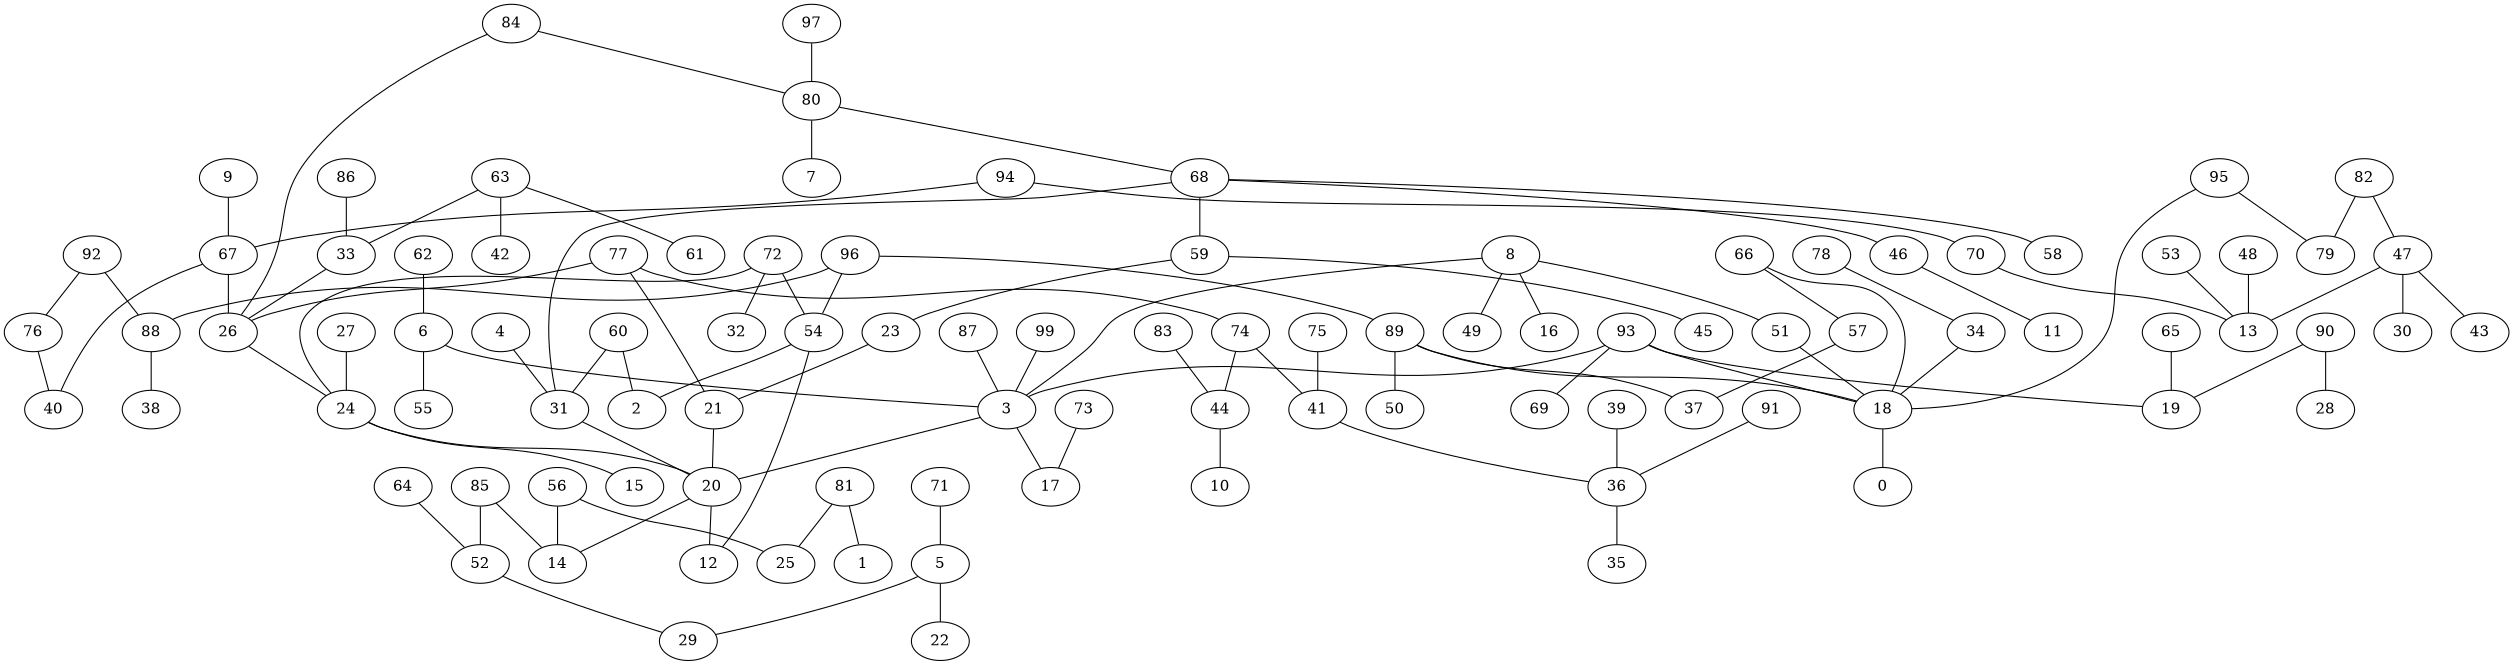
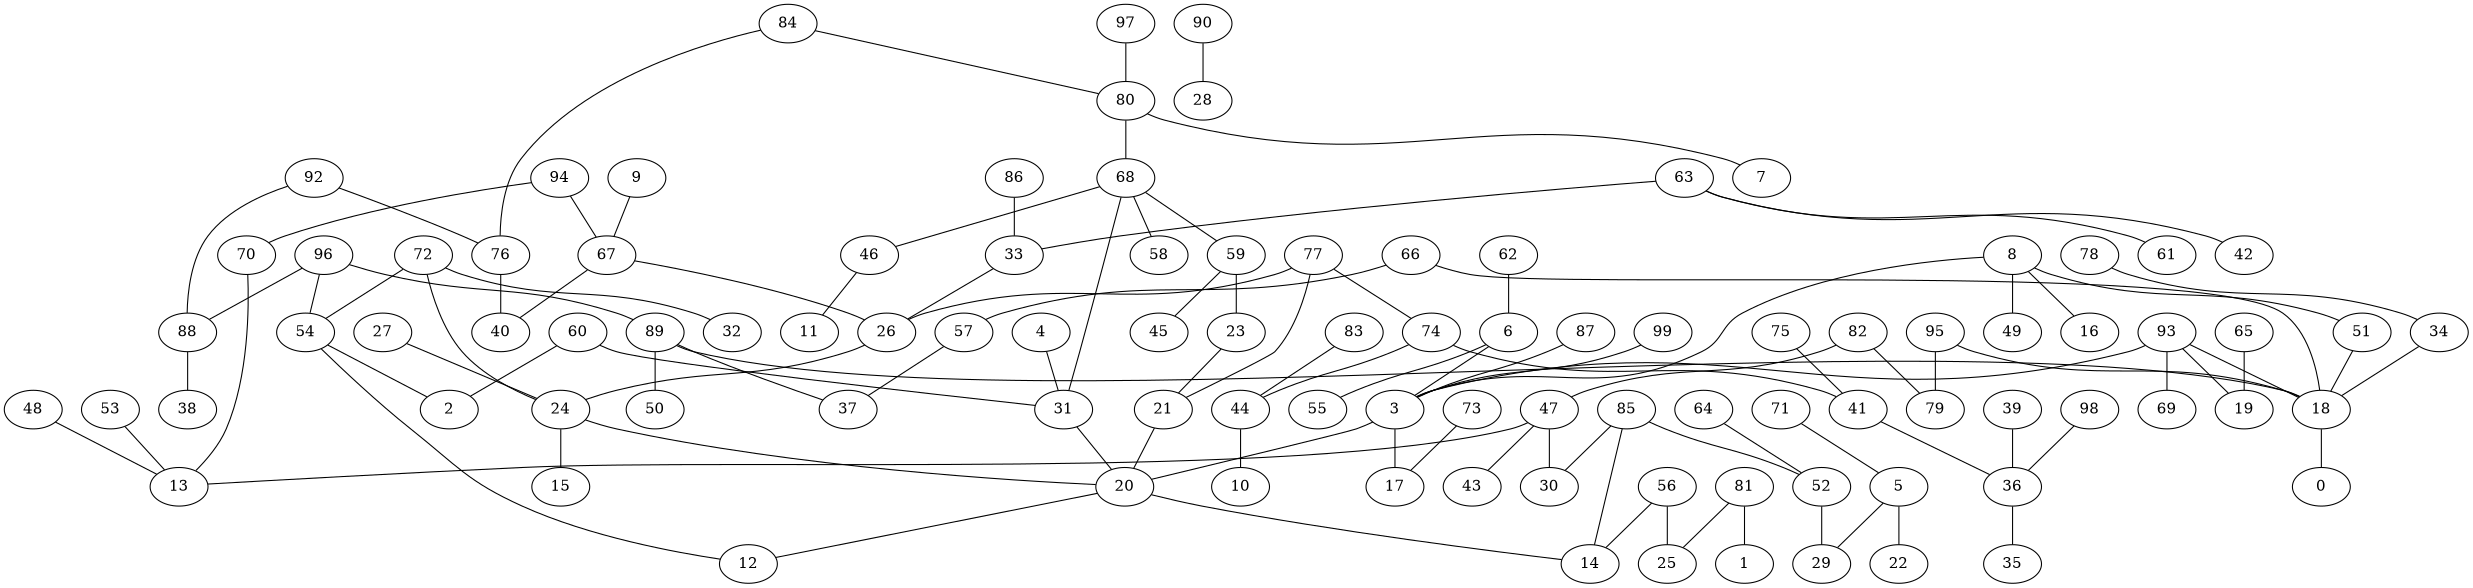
(324, 140) -> (595, 95)
(2248, 371) -> none
(1771, 410) -> (2090, 410)
none -> (1588, 448)
